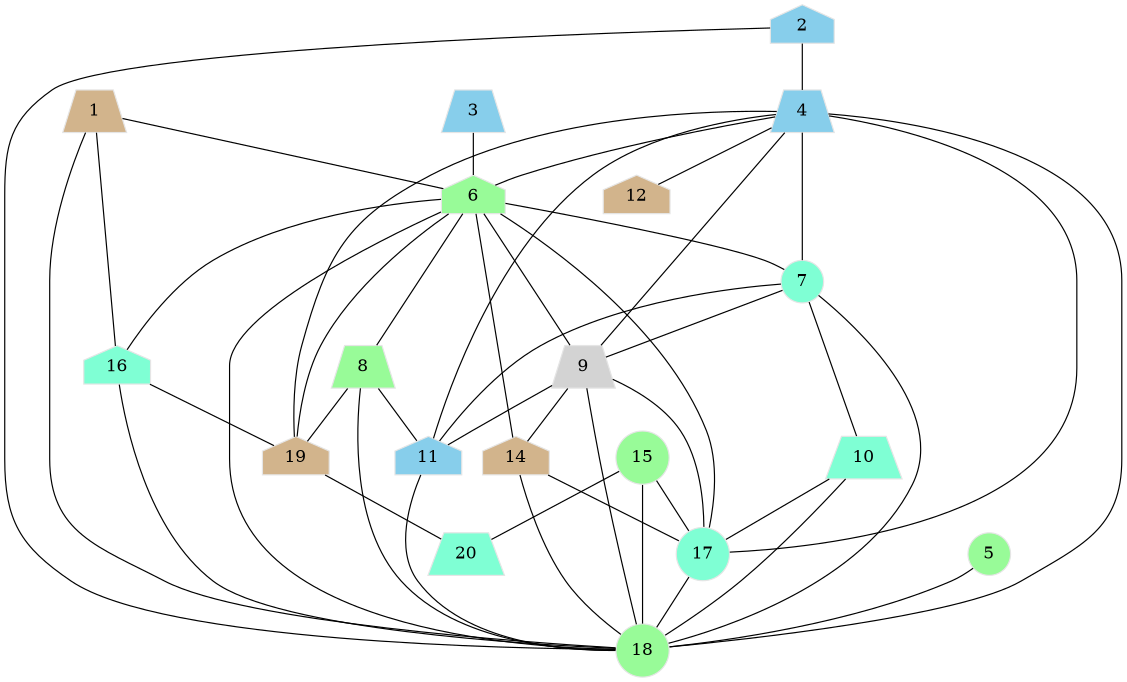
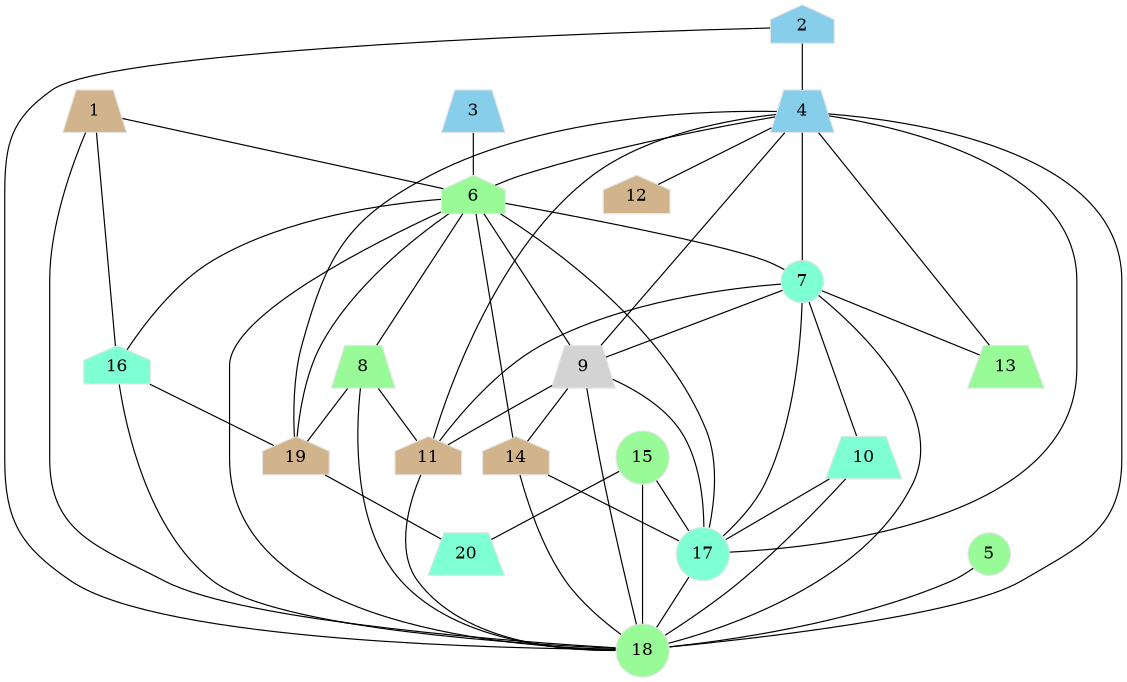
none -> (1006, 367)
none -> (785, 428)
(428, 458) -> (428, 458)
